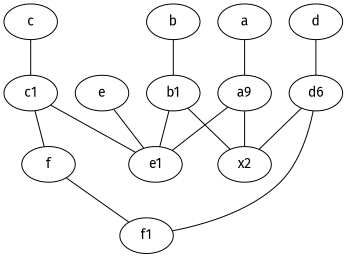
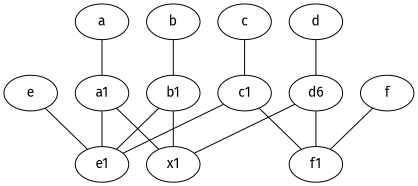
(245, 93) -> (102, 93)
(40, 129) -> (280, 129)
(245, 164) -> (173, 164)
